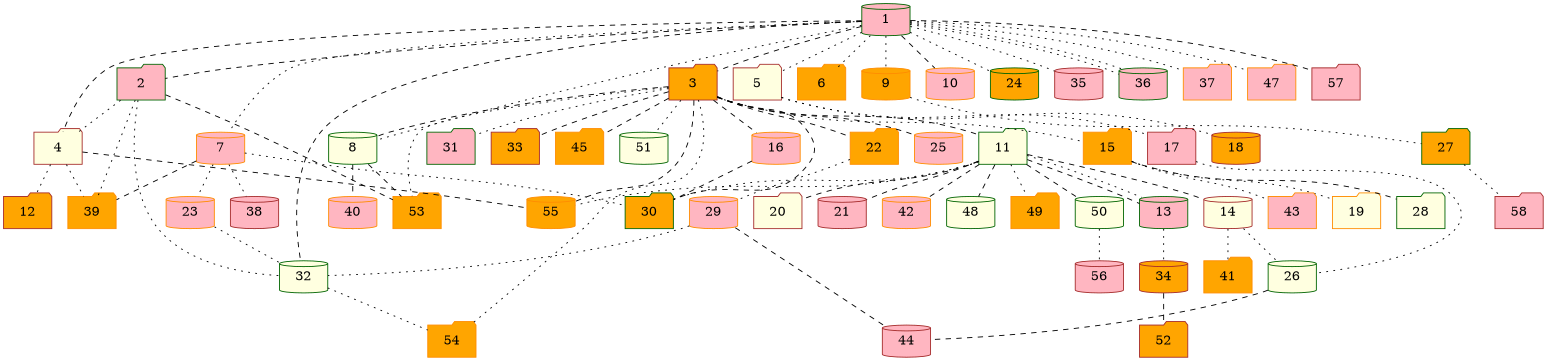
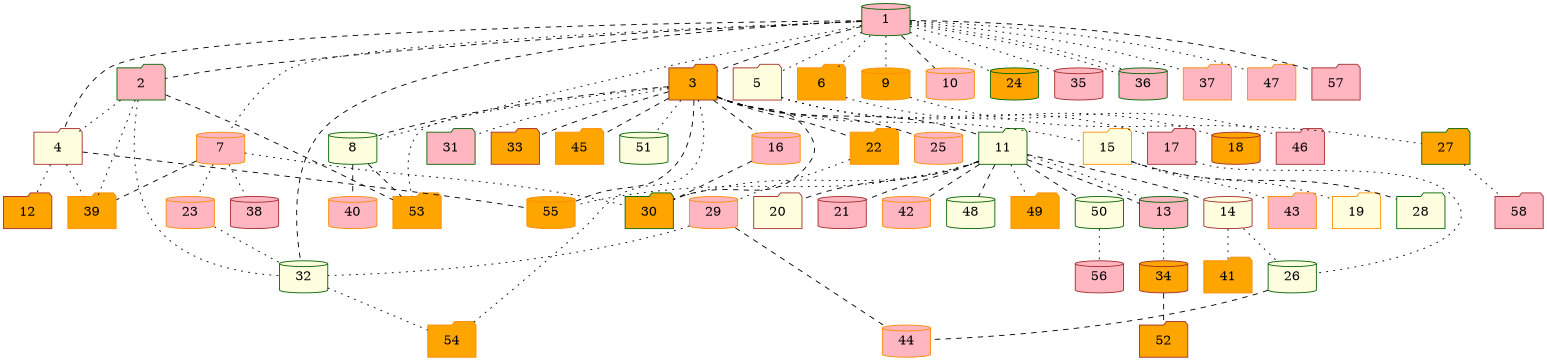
(1107, 148) -> (1107, 148)
none -> (1300, 148)
(906, 341) -> (906, 341)
